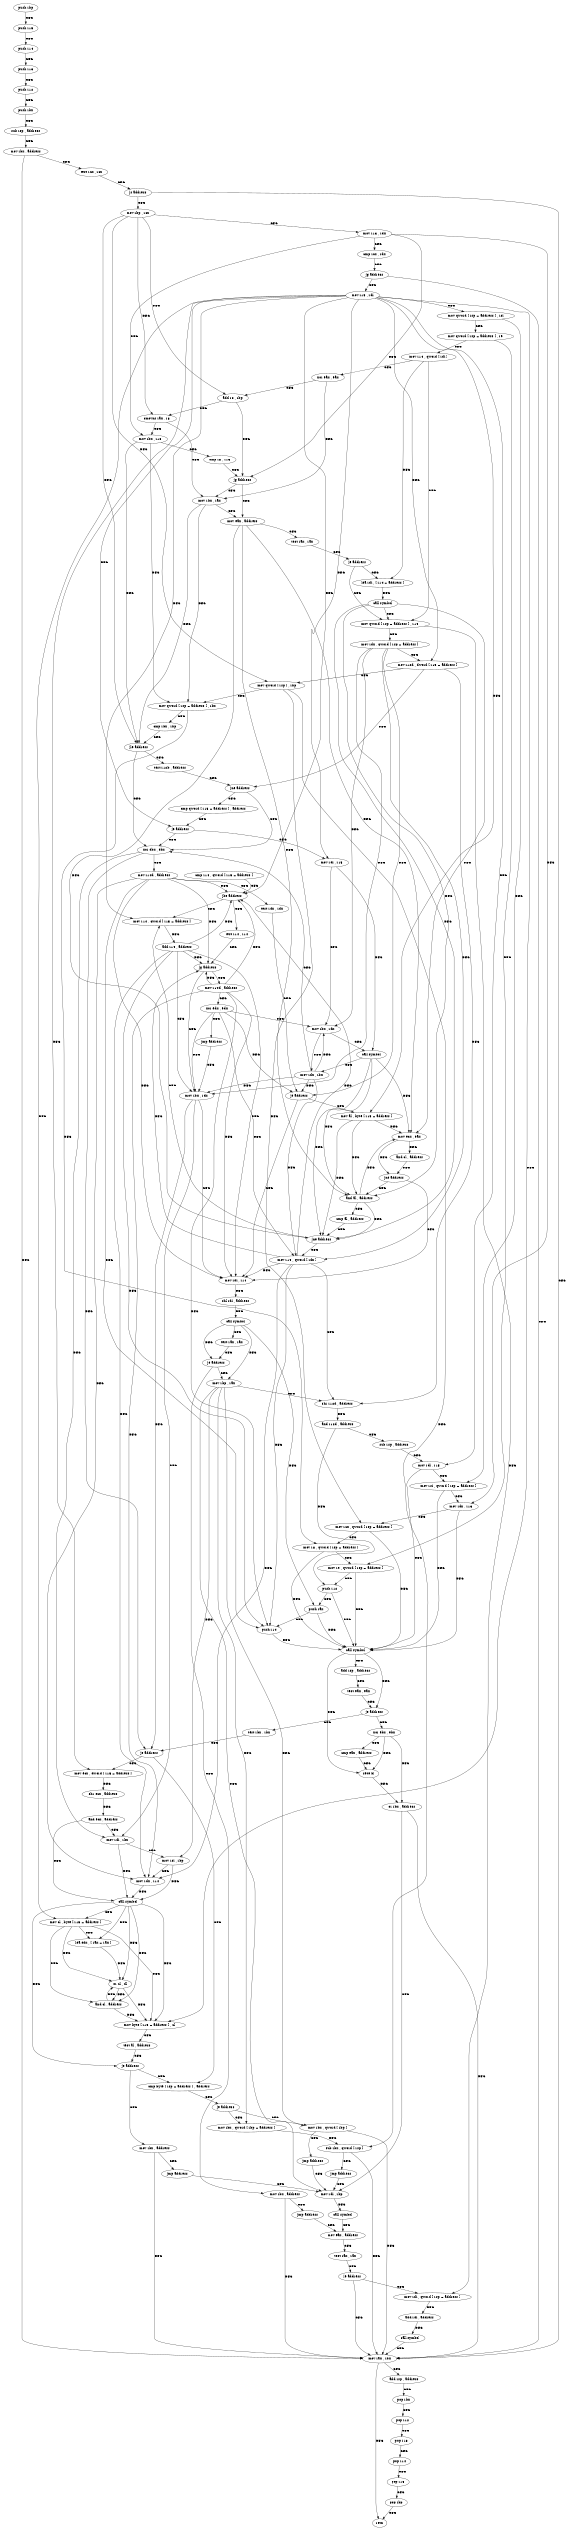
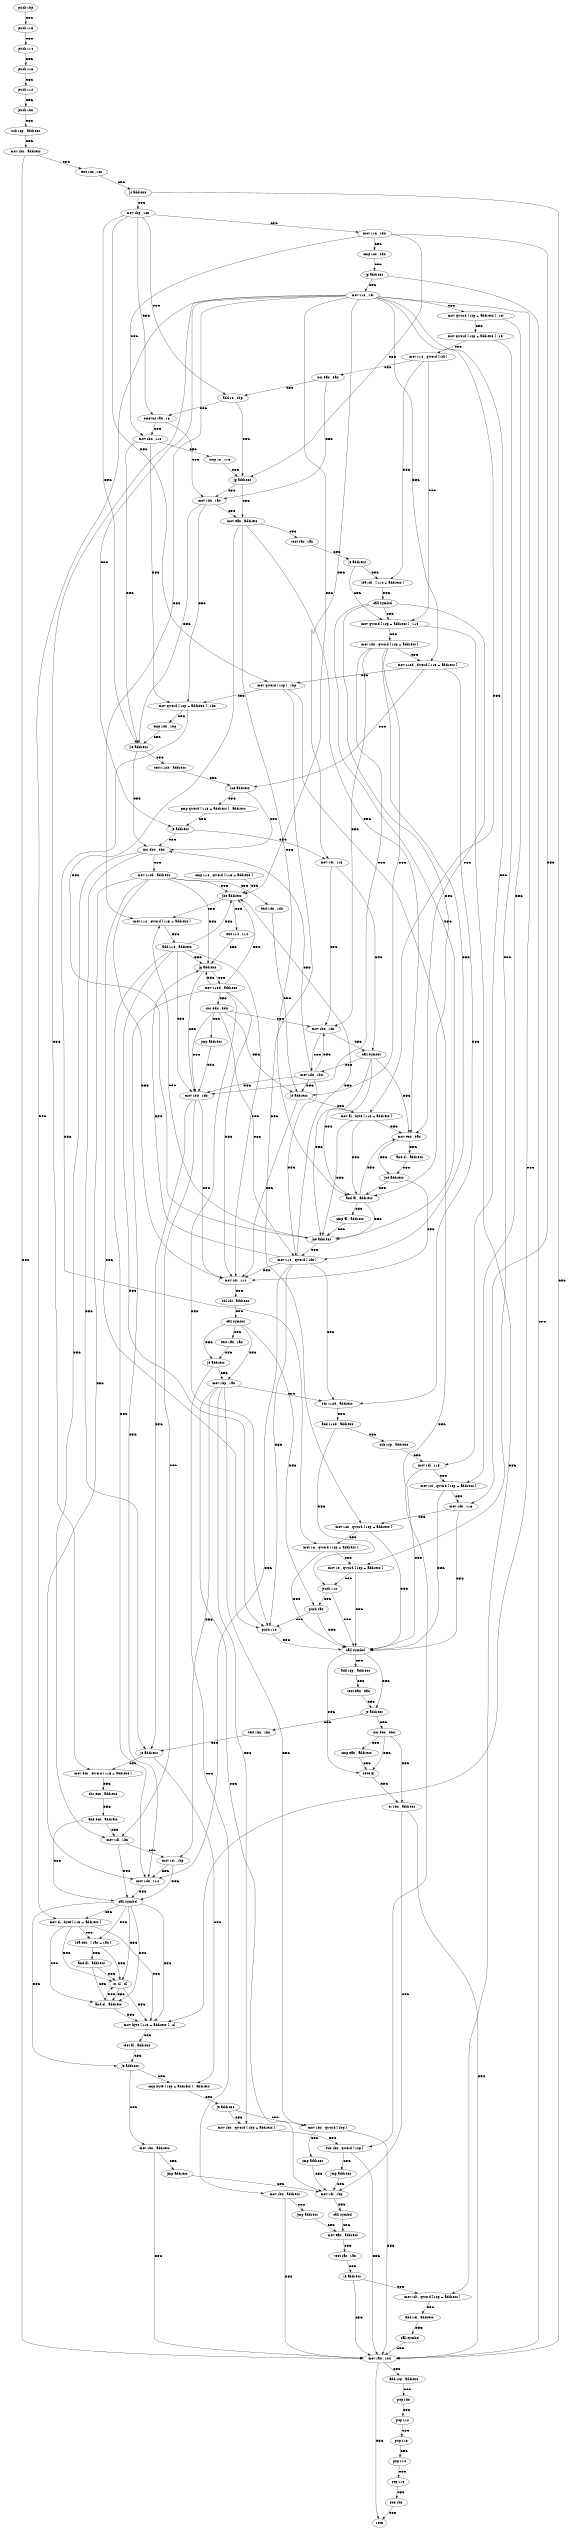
none -> (92, 1964)
